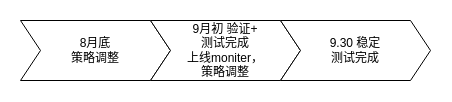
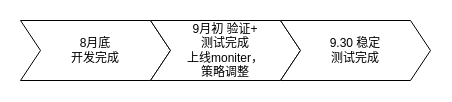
(96, 51) -> (96, 51)
